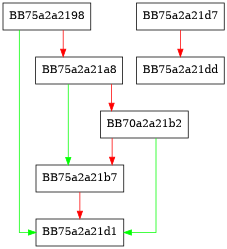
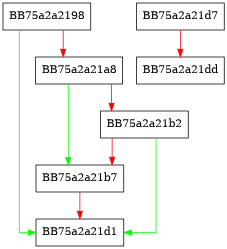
(144, 124) -> (144, 124)
